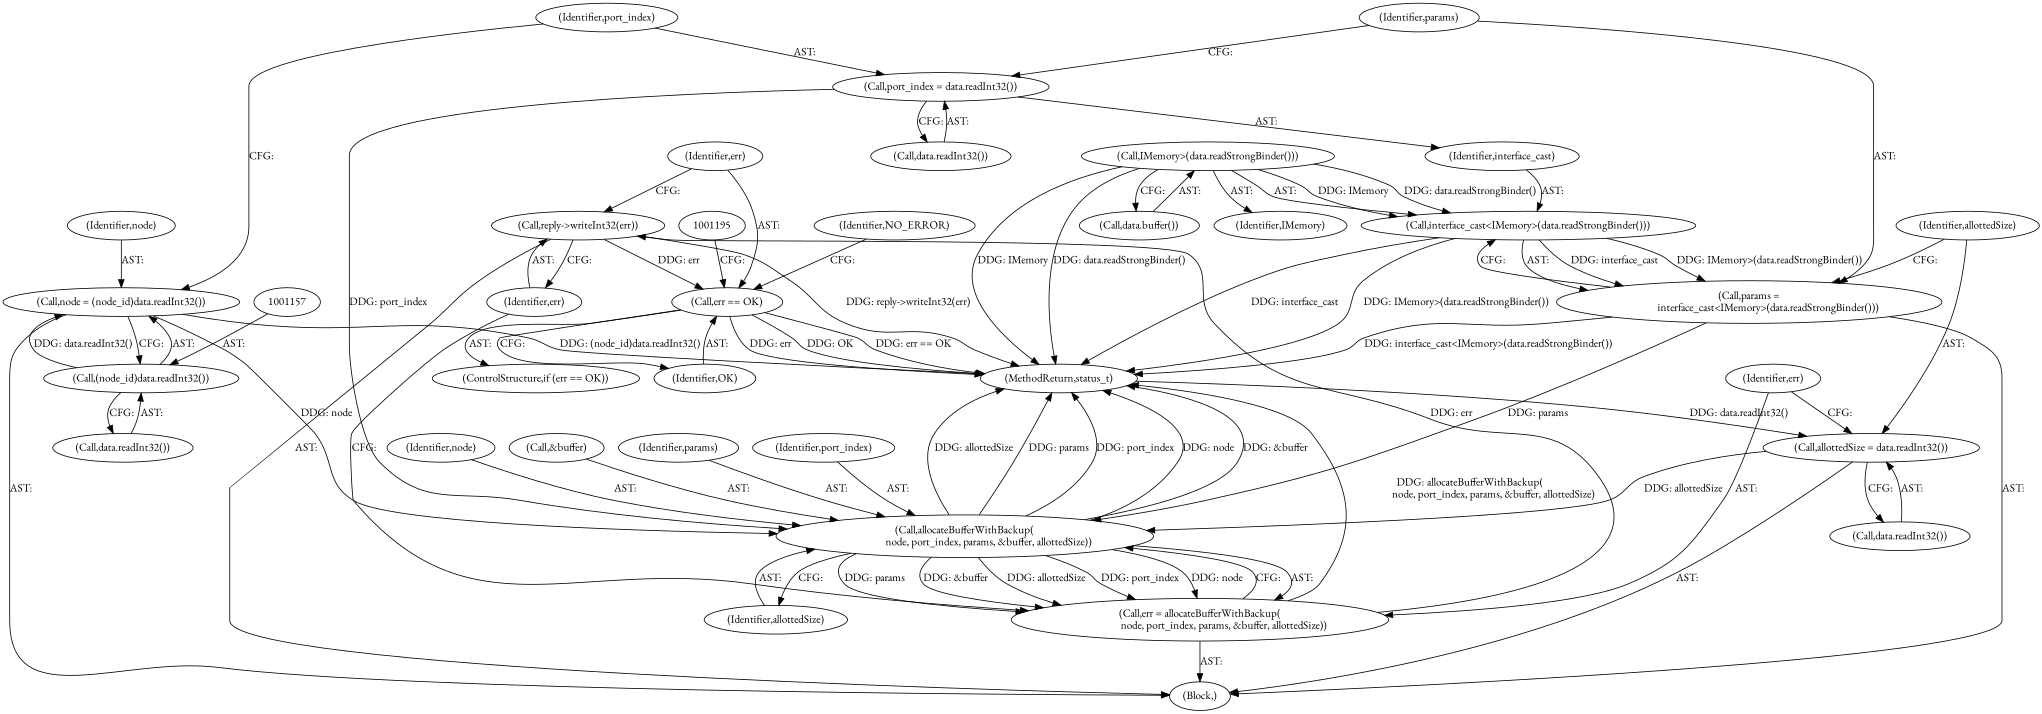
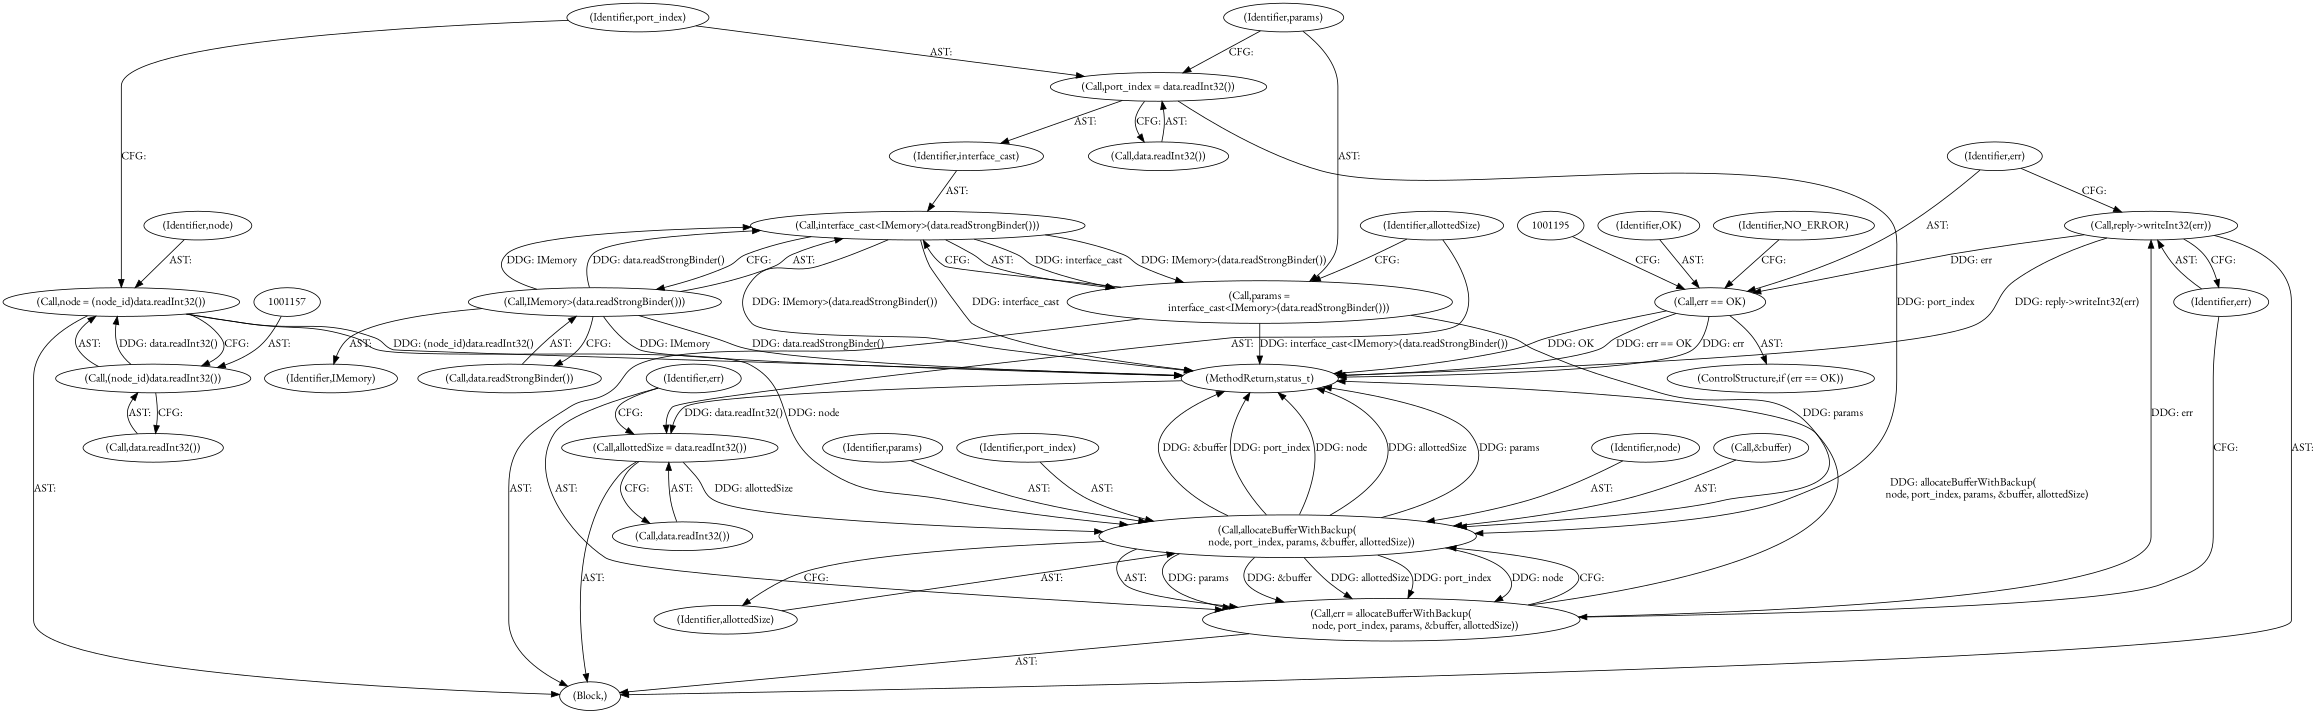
(1139, 226) -> (510, 378)
none -> (737, 260)
(497, 343) -> none
